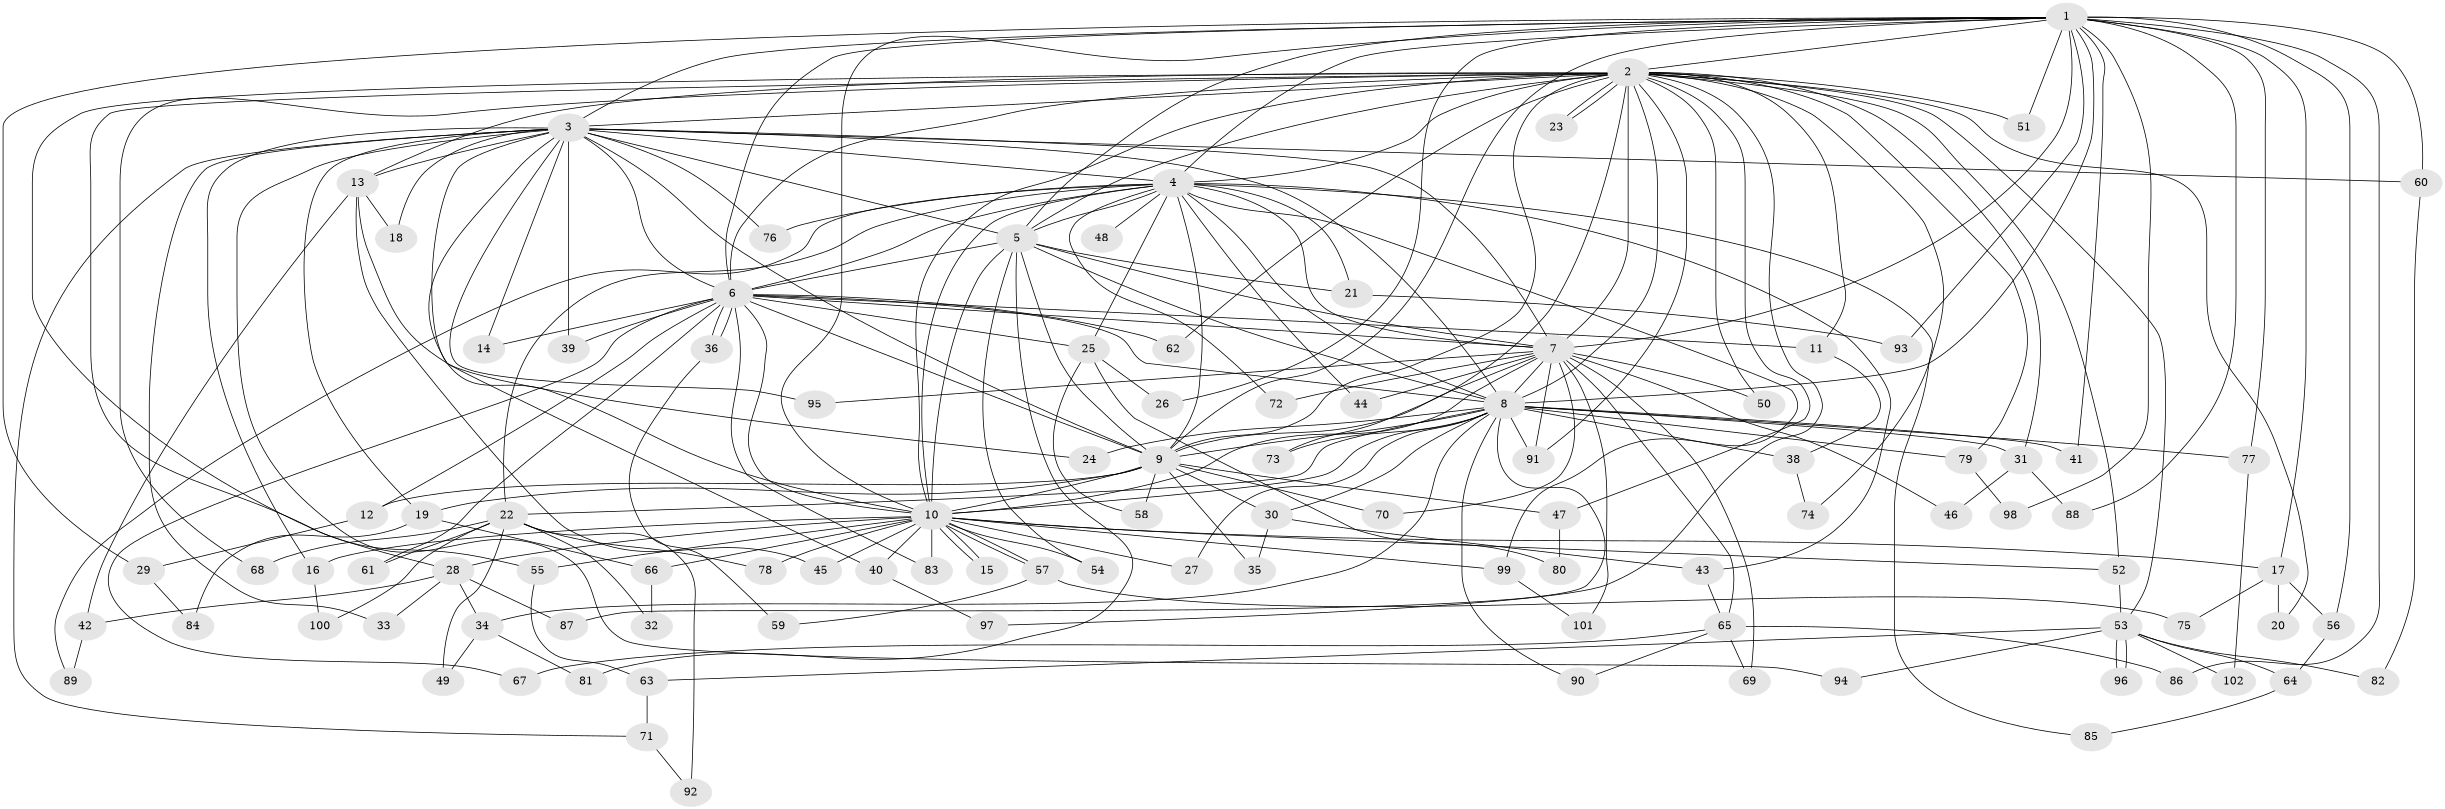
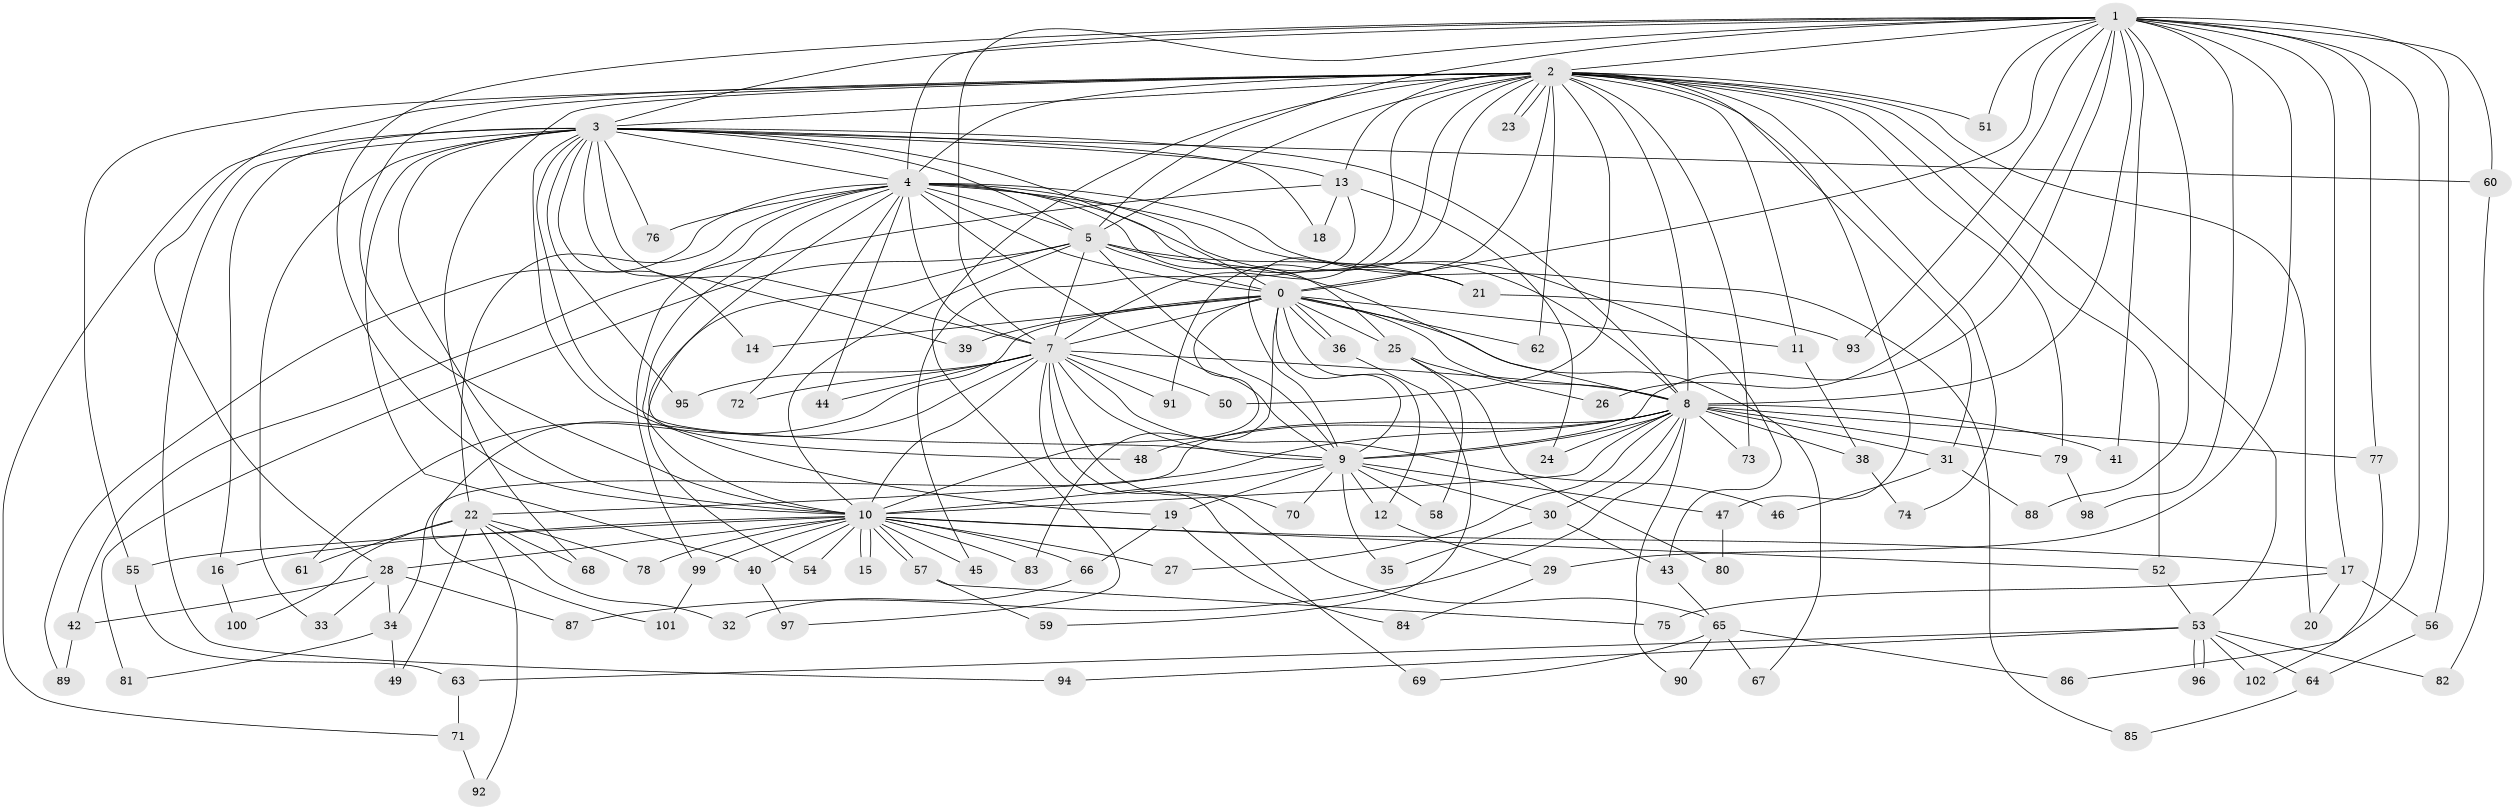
(733, 294) -> (1281, 294)
(1519, 432) -> (1412, 427)
